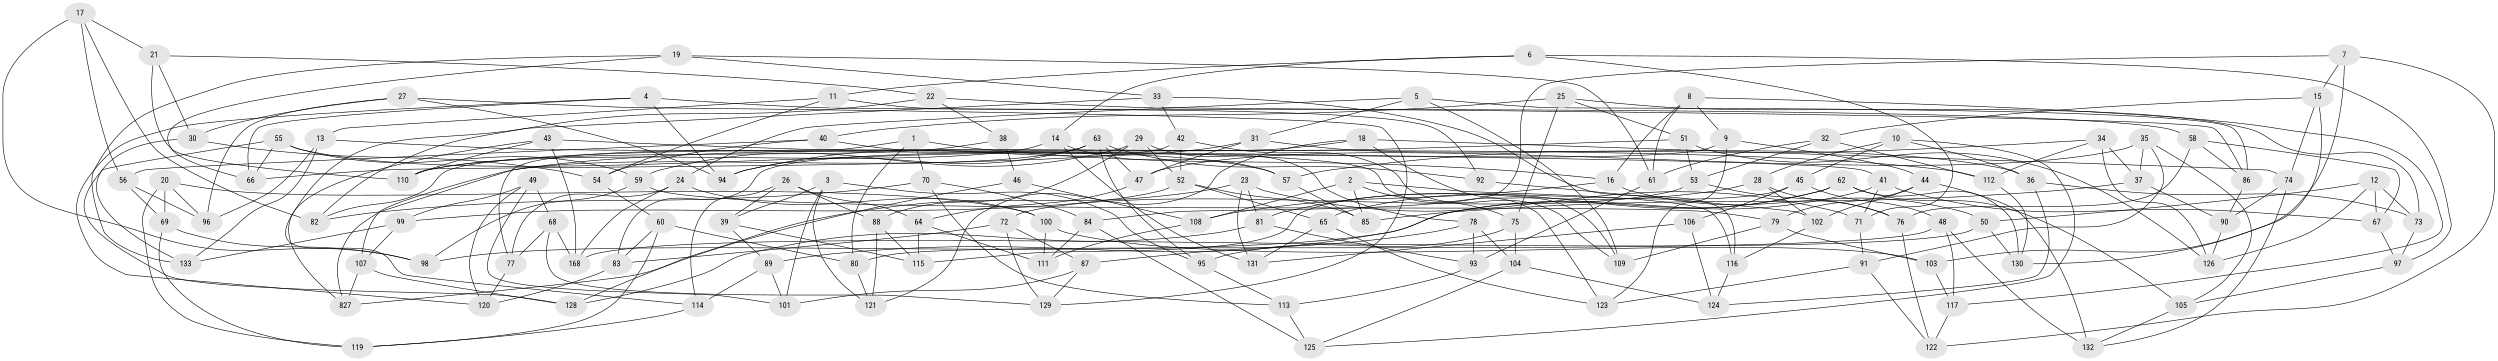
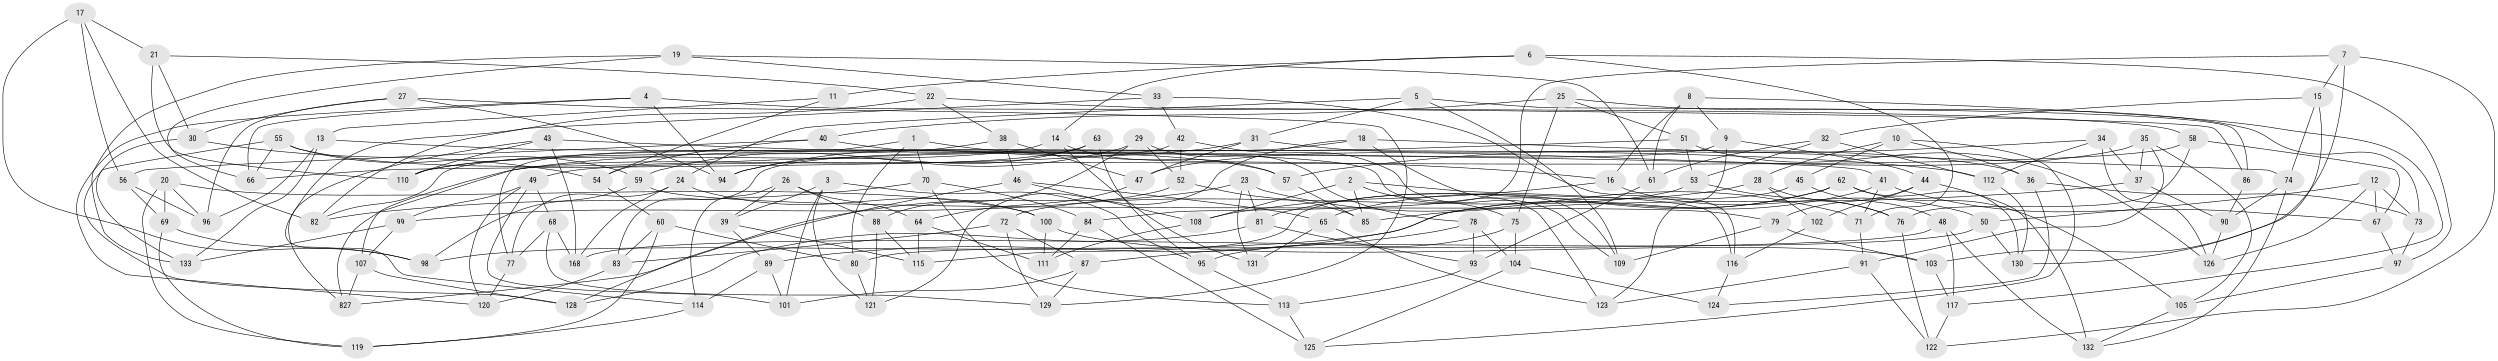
(2220, 160) -> (1486, 164)
(1121, 163) -> (1071, 160)
(1480, 181) -> none
(1252, 201) -> (1220, 203)
(1689, 222) -> none
